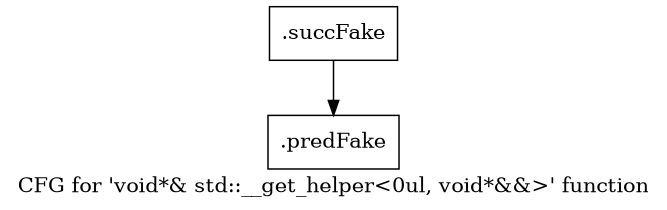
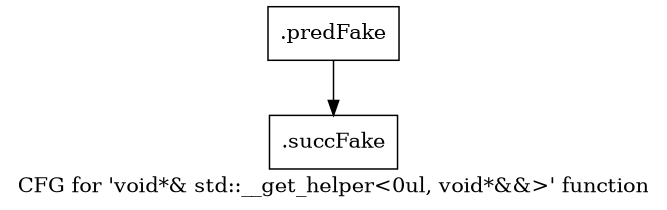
(334, 80) -> (334, 80)
